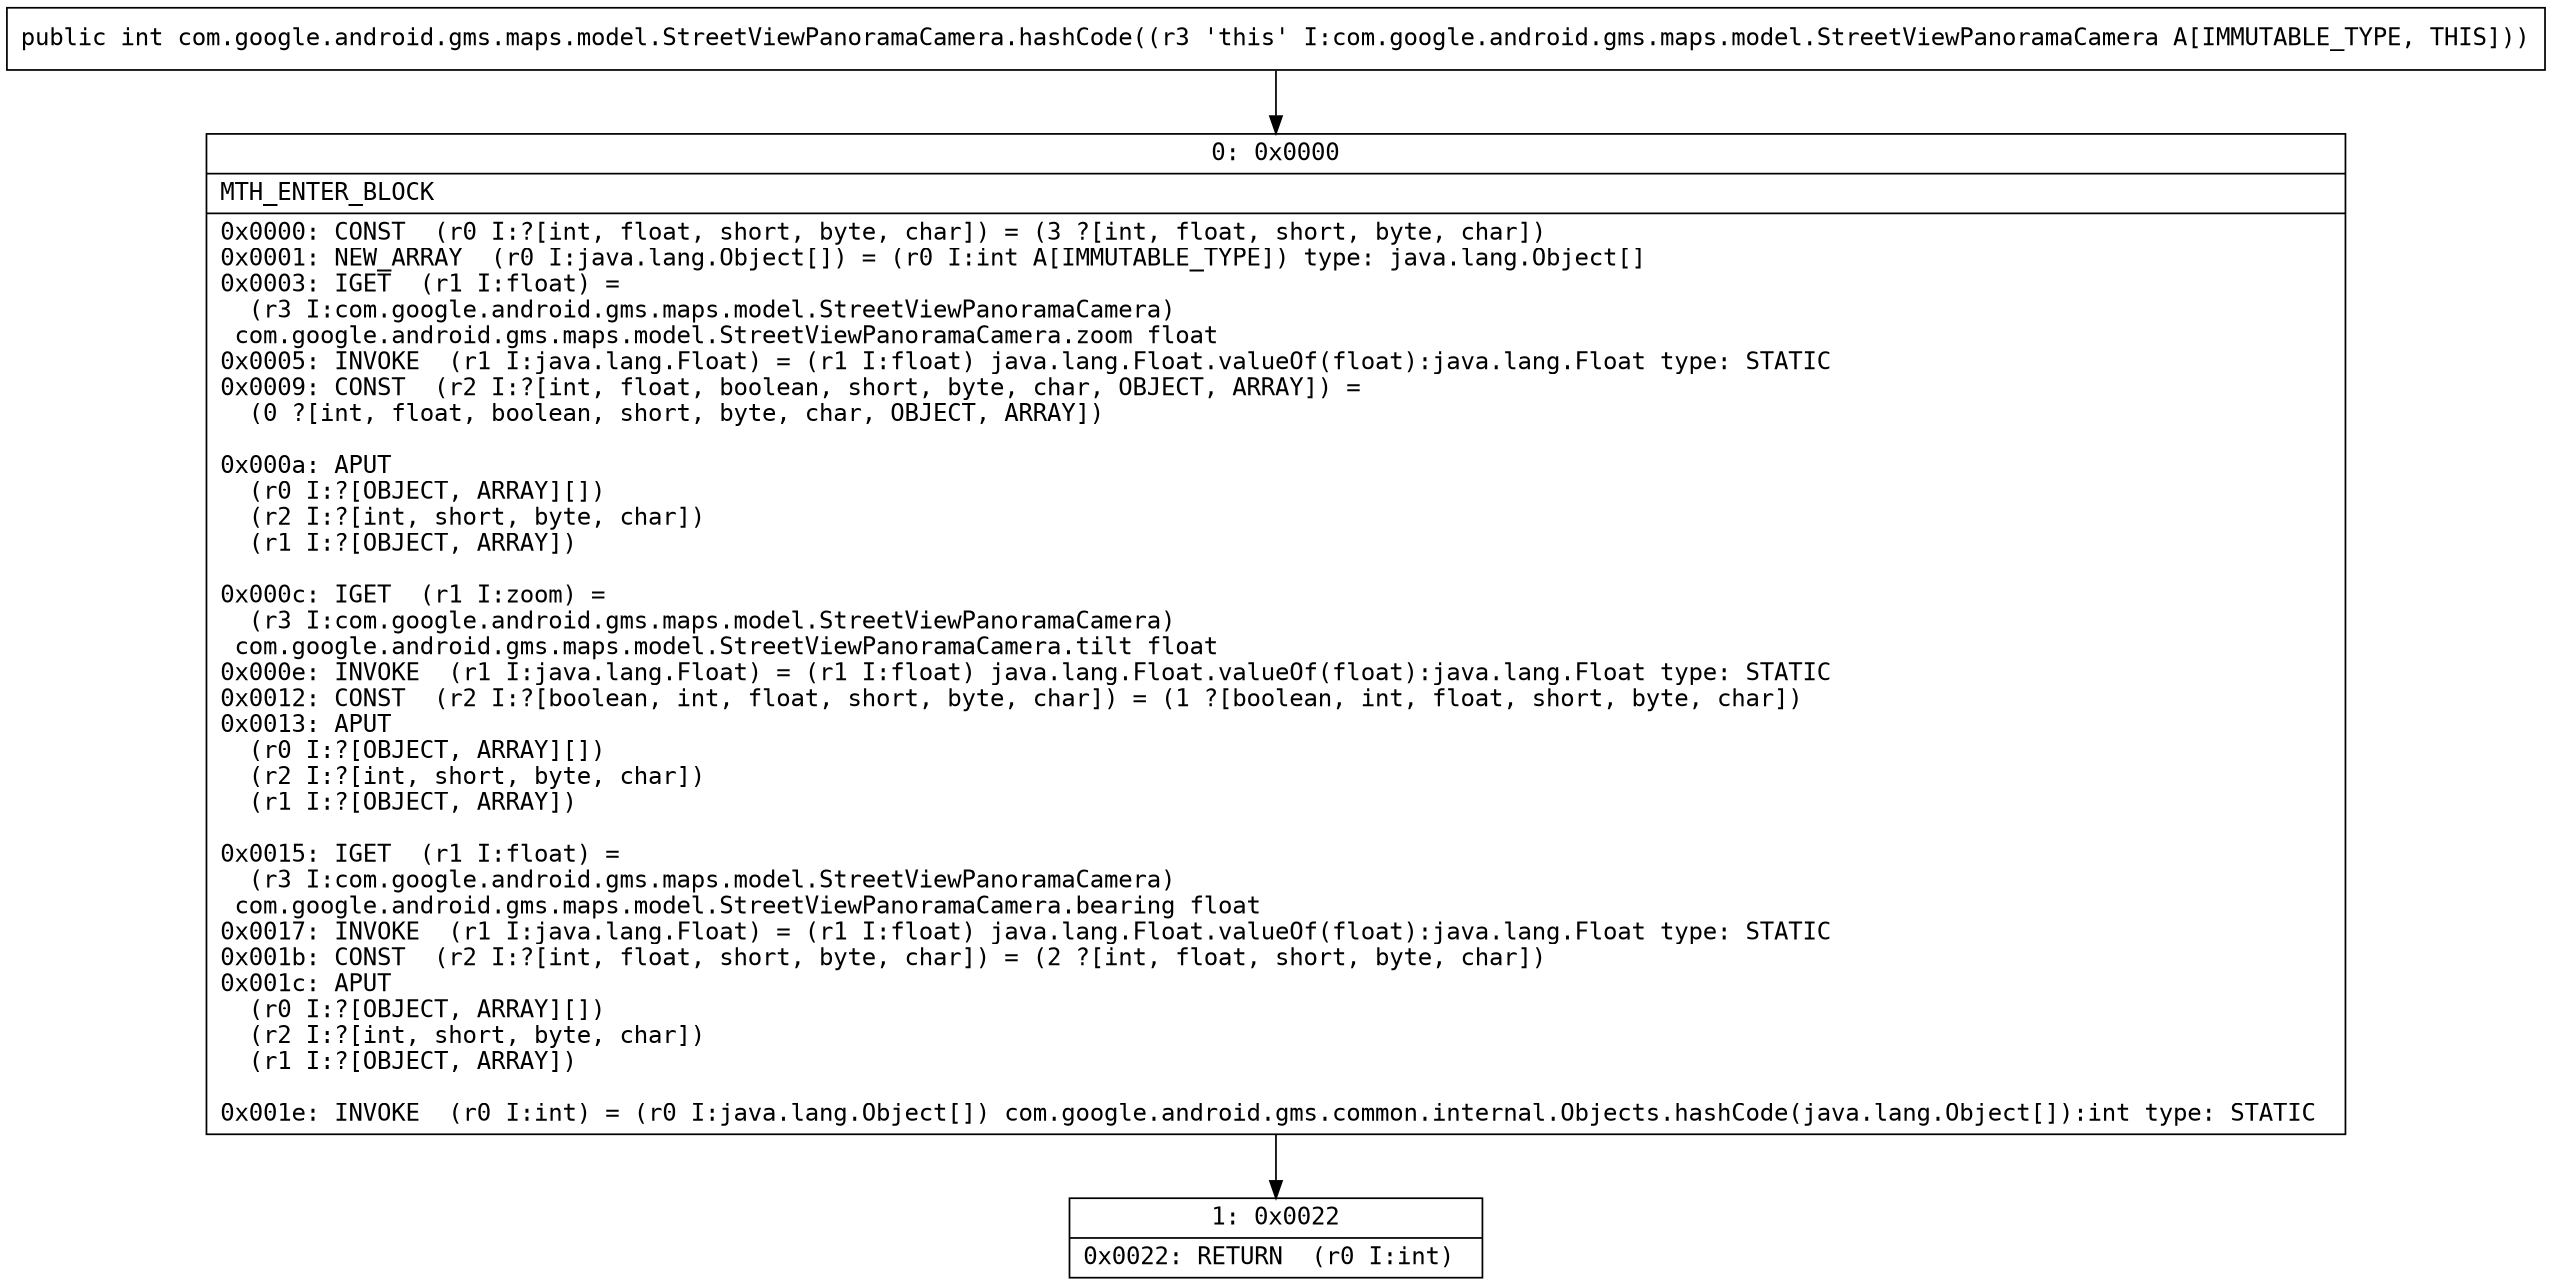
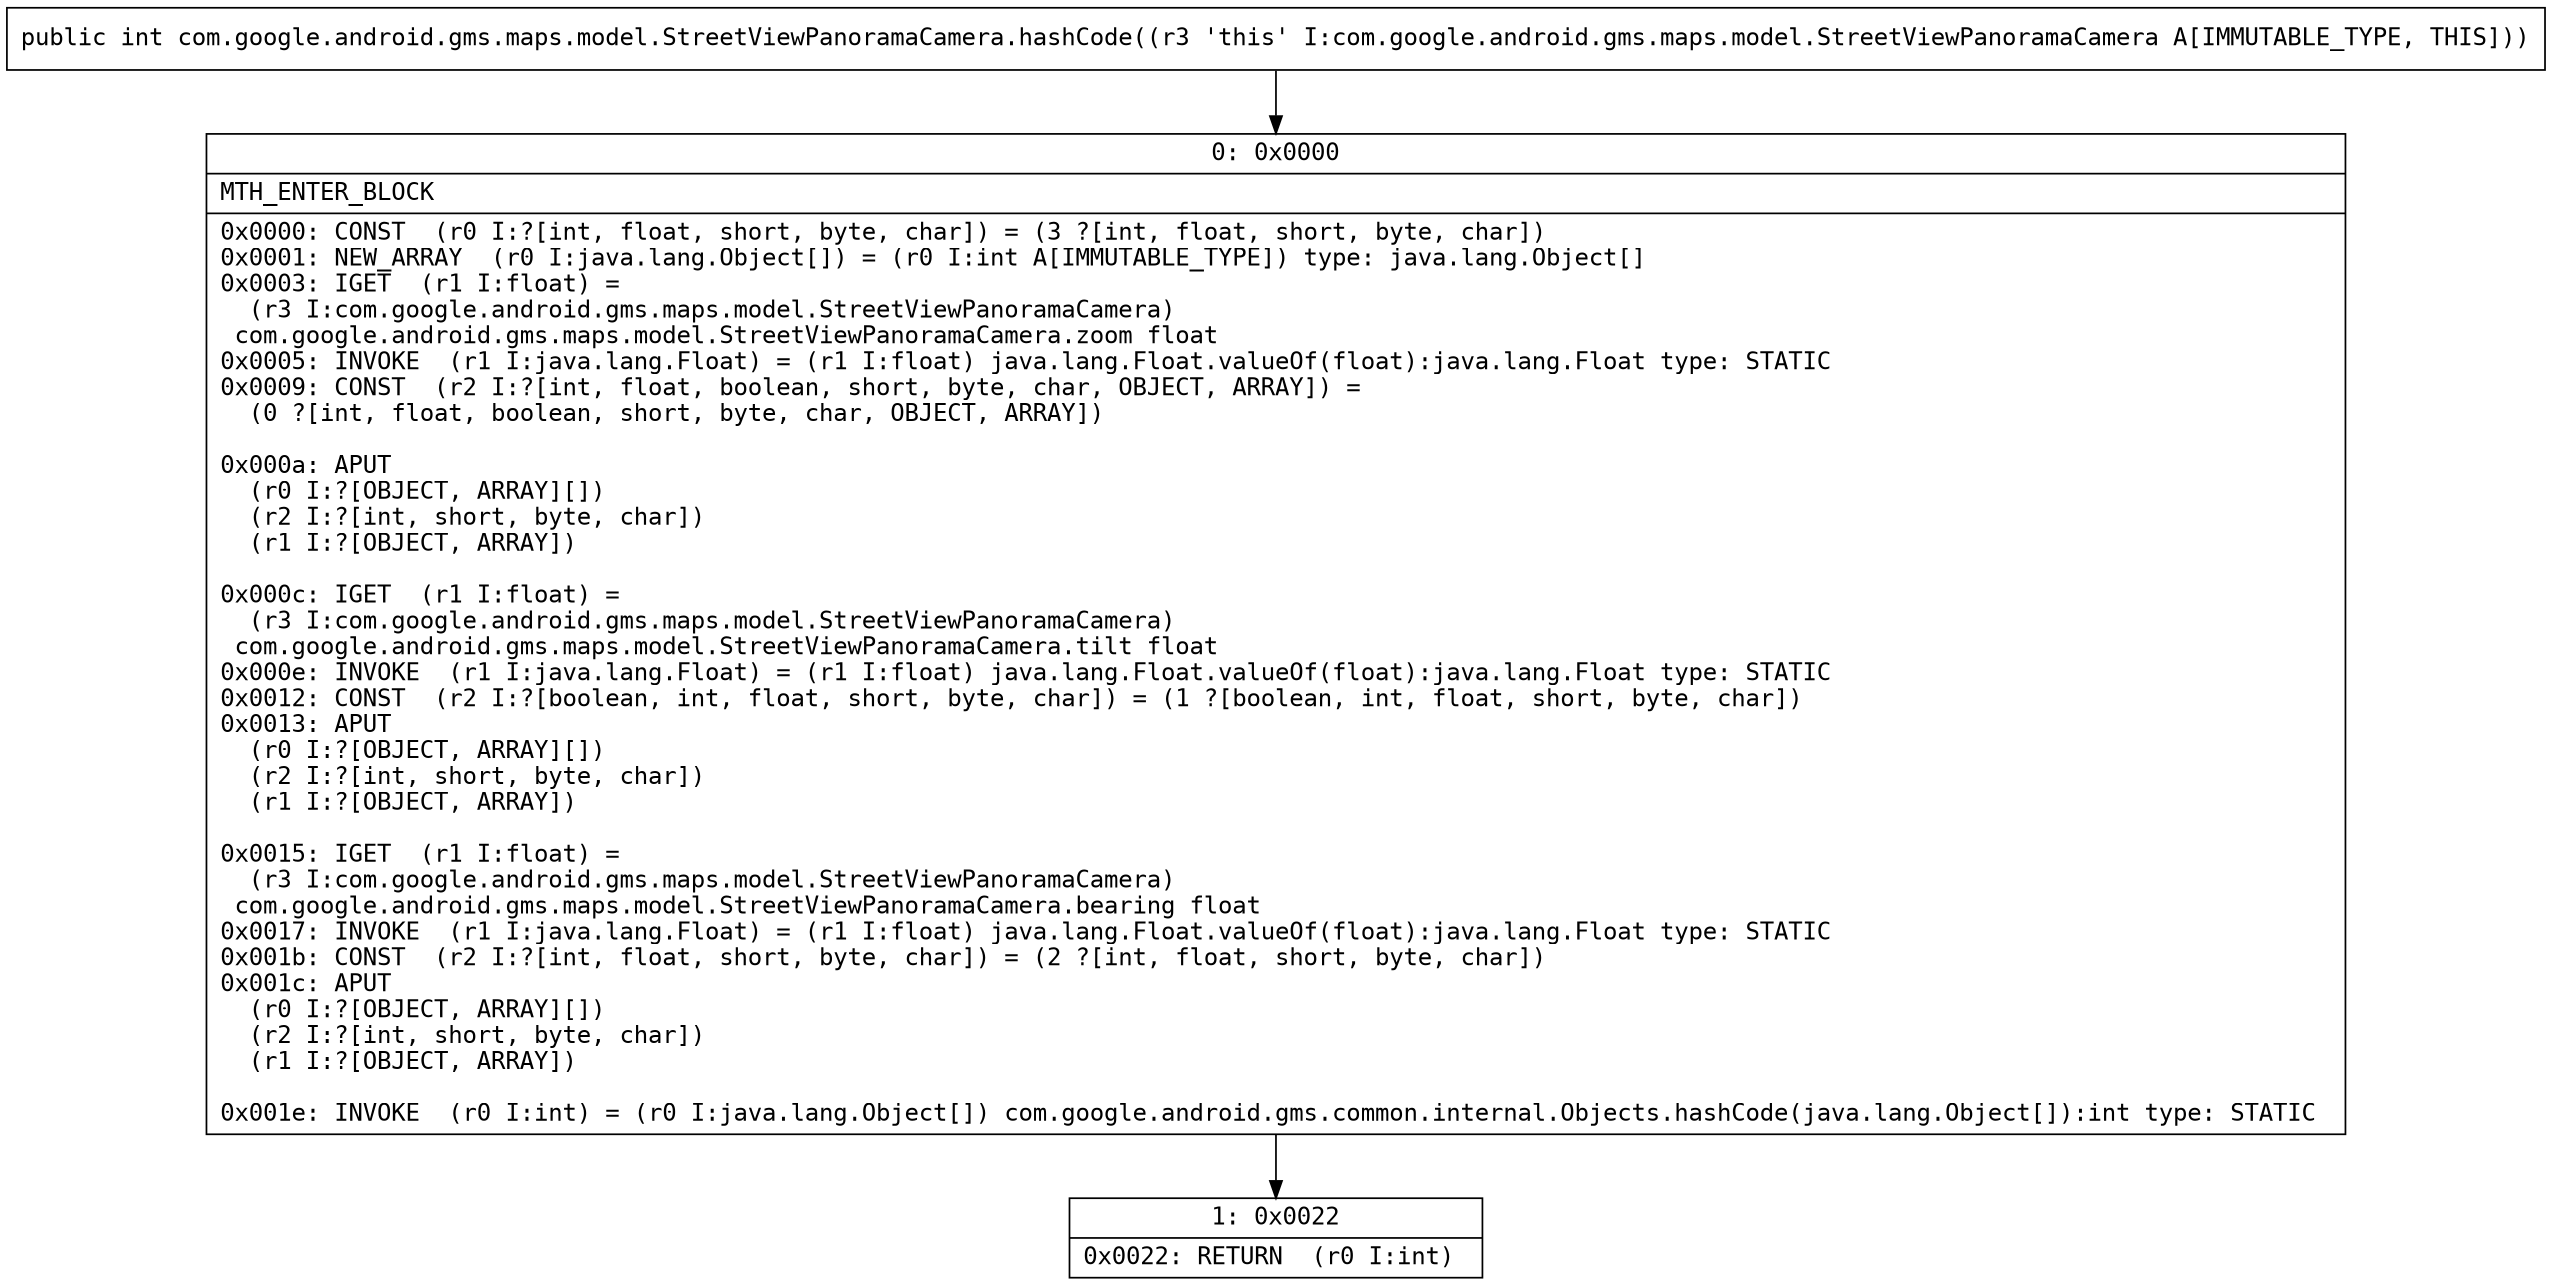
(421, 595) -> (428, 595)
